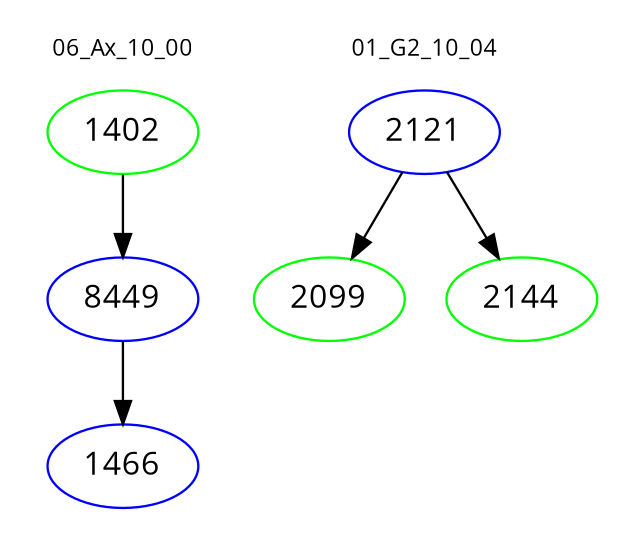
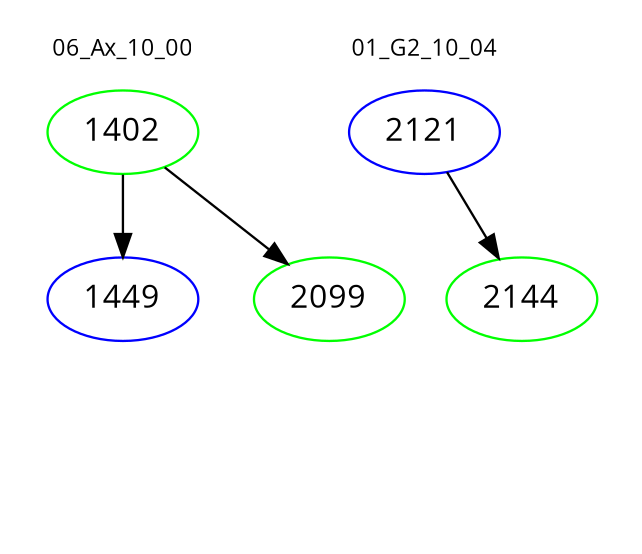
(383, 205) -> (204, 198)
(123, 299) -> (123, 299)
(123, 466) -> none
